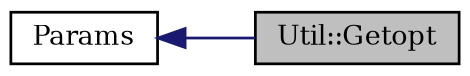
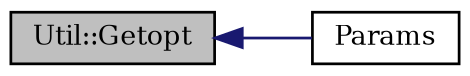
(220, 38) -> (277, 38)
